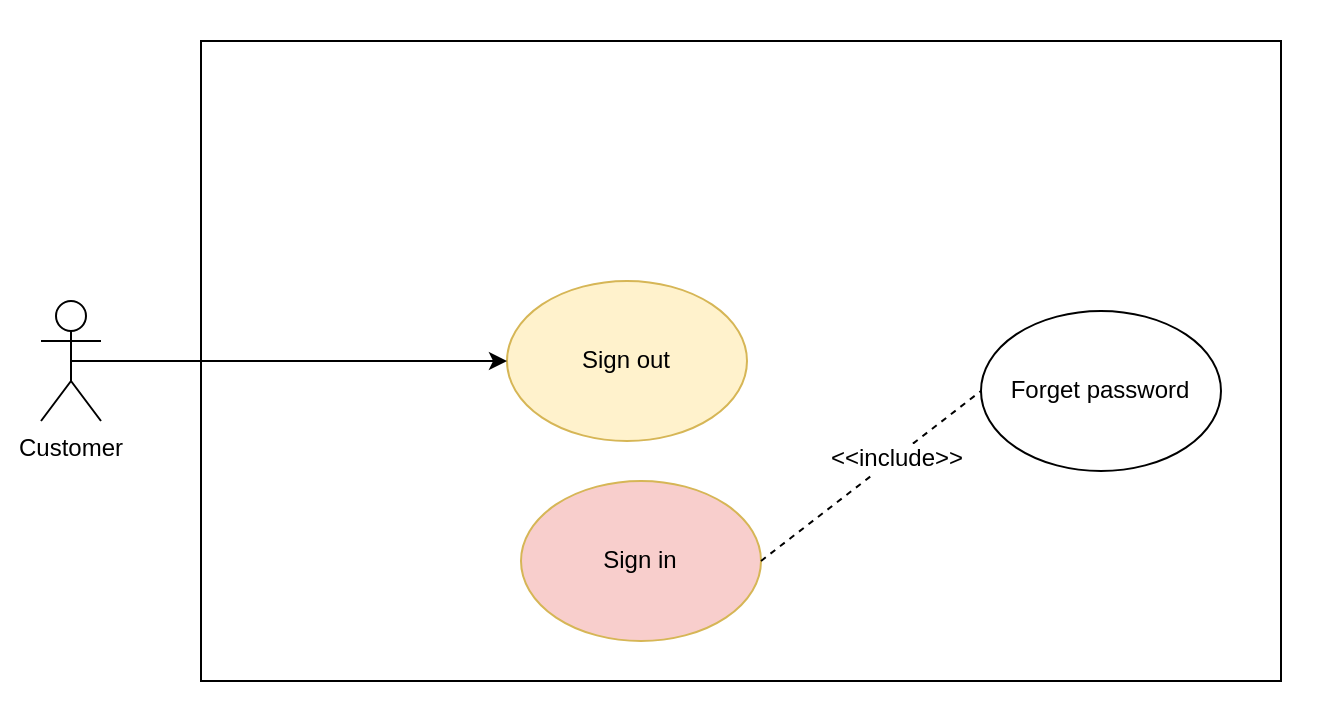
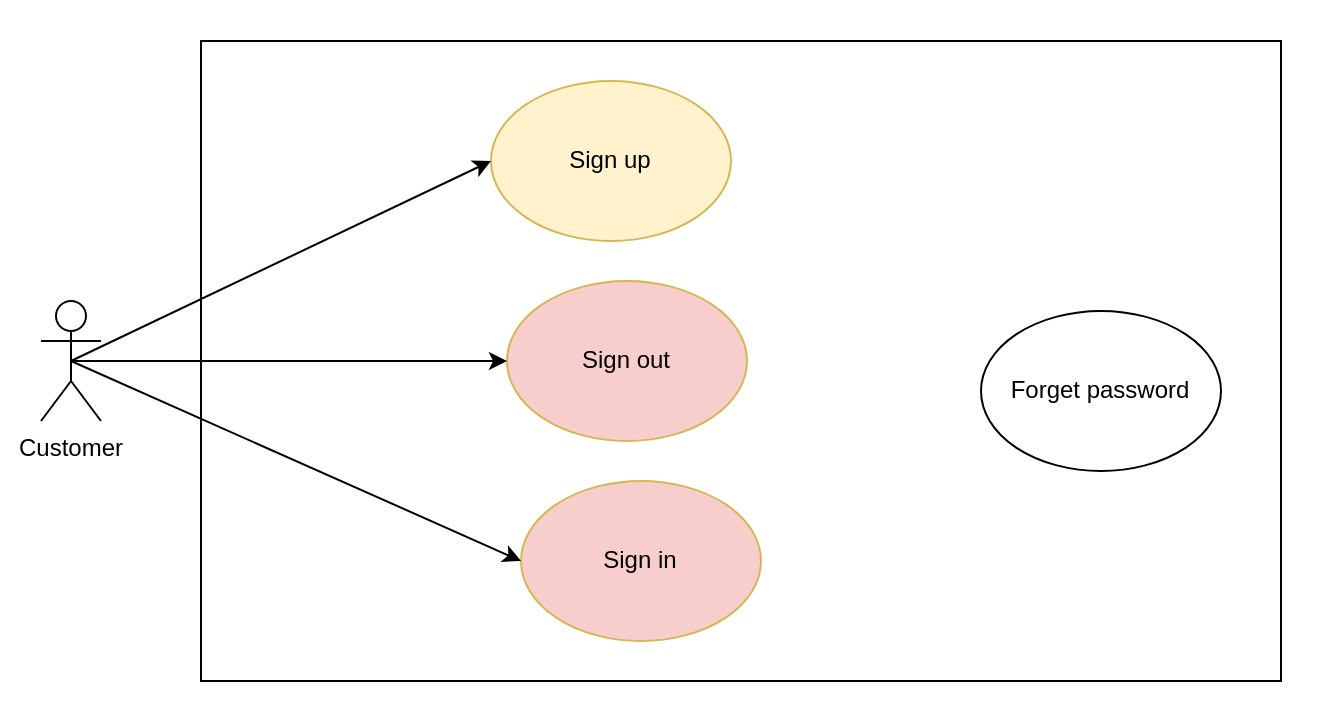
none -> (611, 161)
none -> (289, 257)
(627, 361) -> (627, 361)
none -> (294, 460)
(816, 518) -> none
